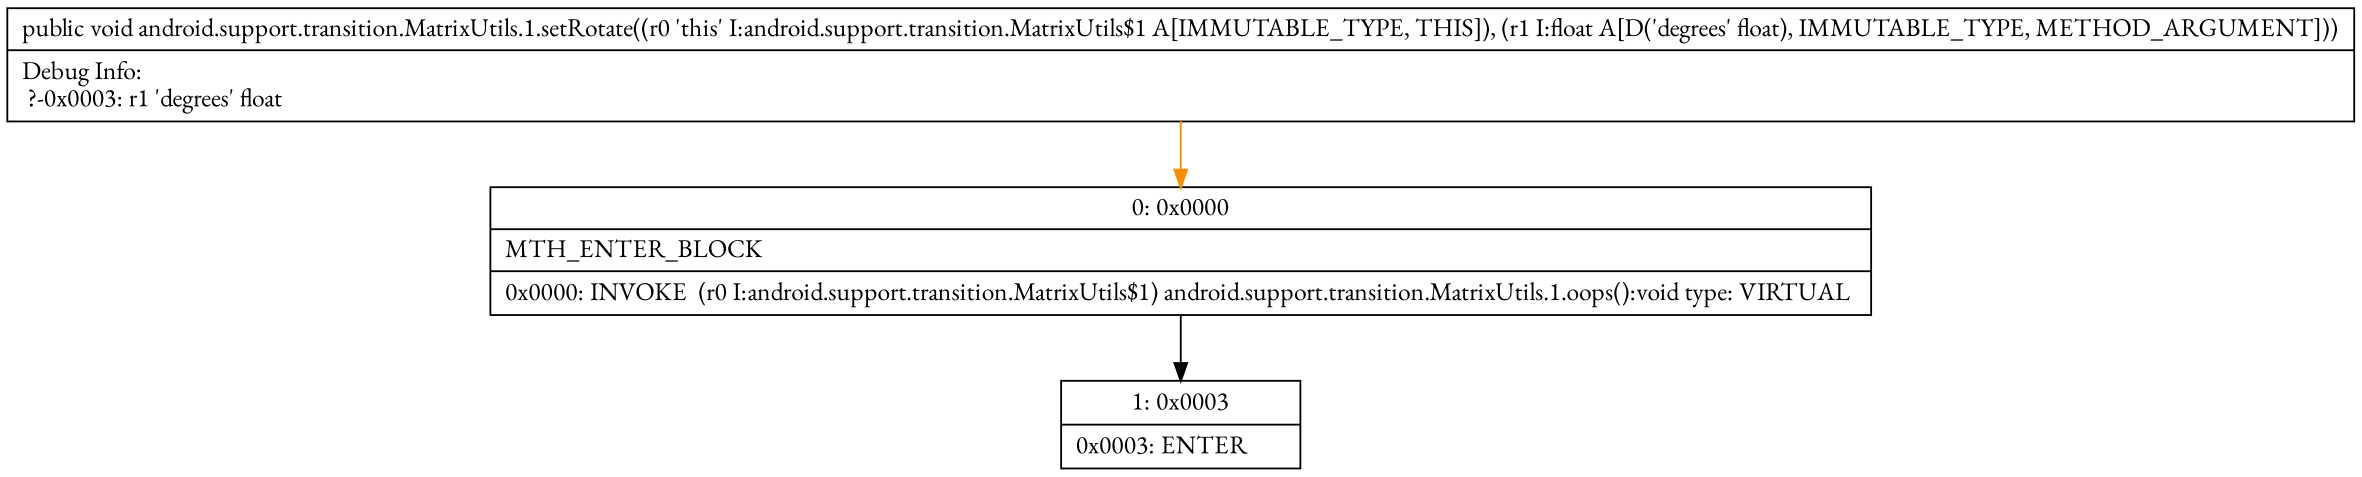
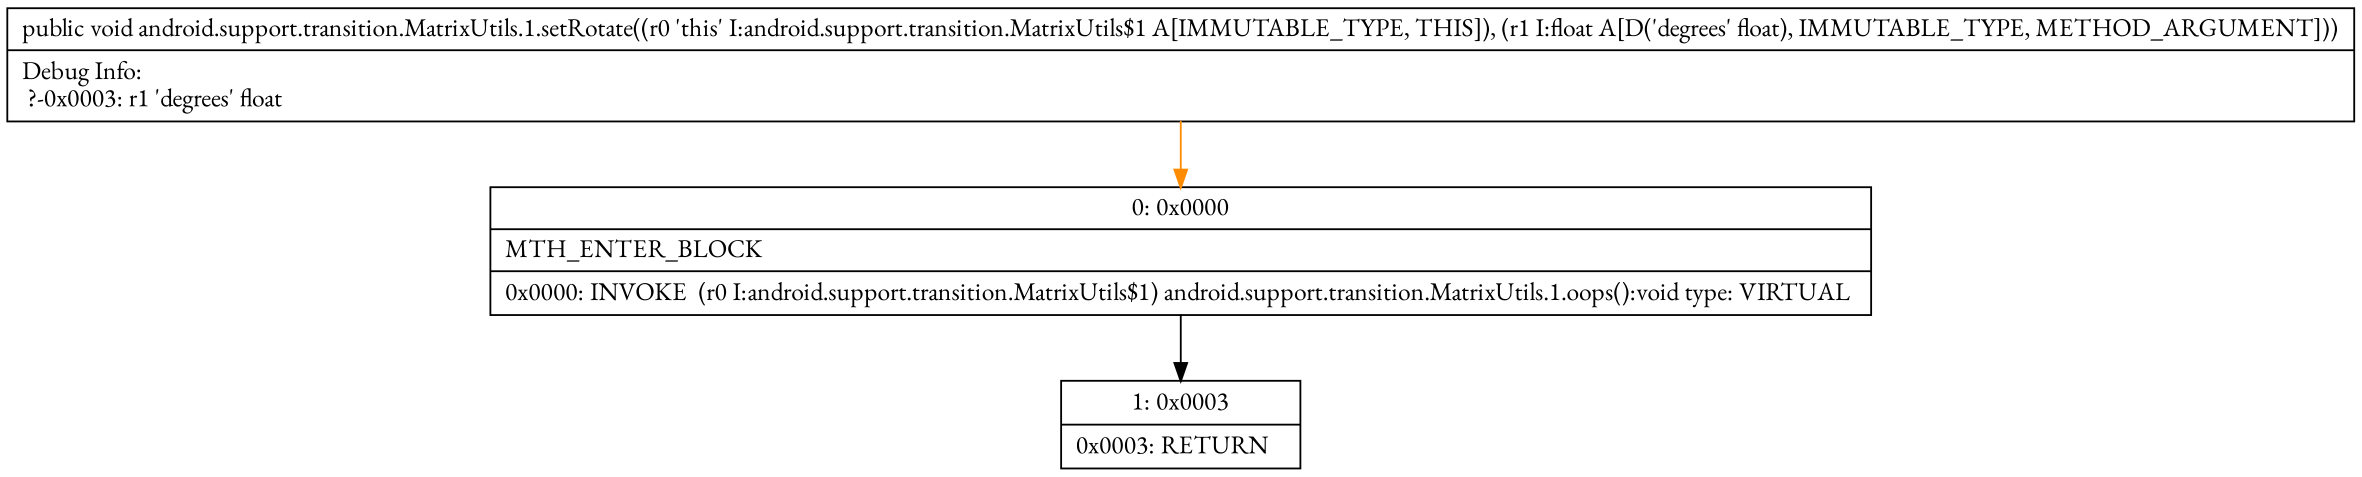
(1170, 446) -> (1181, 446)
